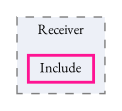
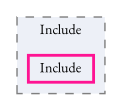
(61, 30) -> (61, 30)
